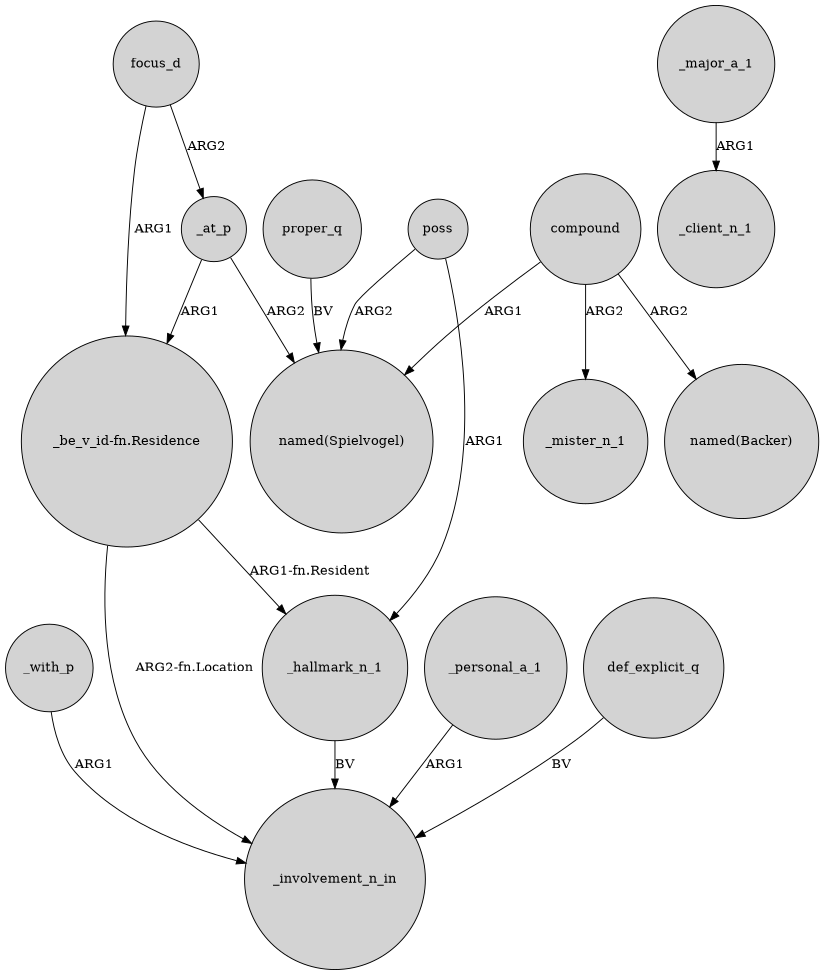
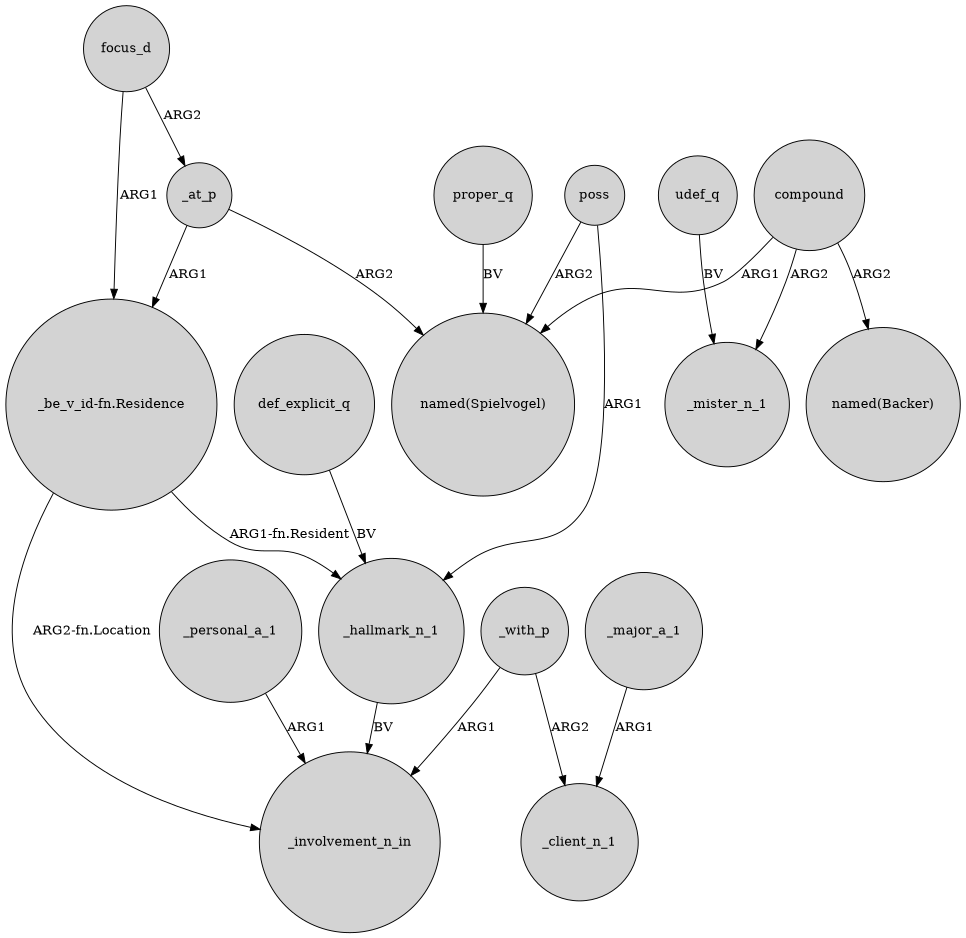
none -> (698, 195)
none -> (549, 725)
(517, 780) -> (346, 512)
